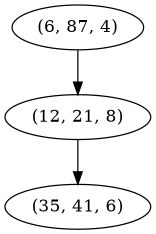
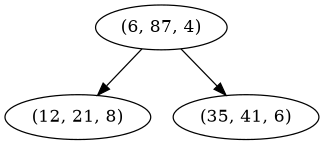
(78, 156) -> (199, 68)
